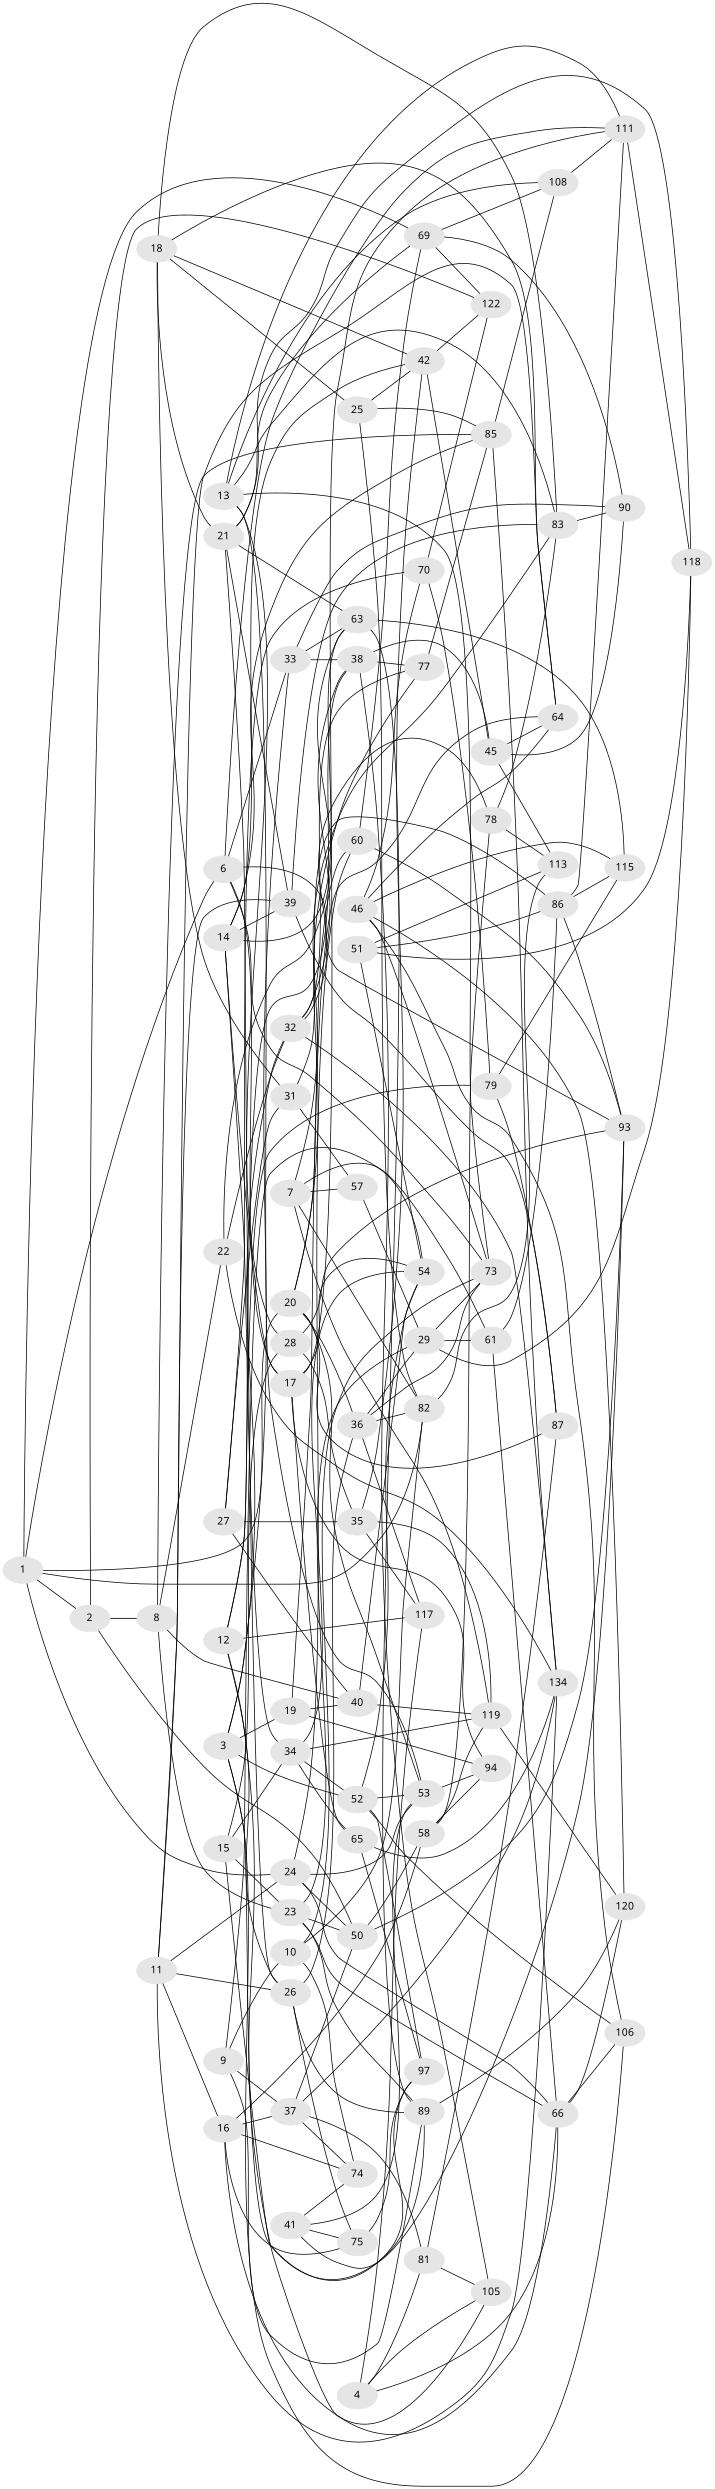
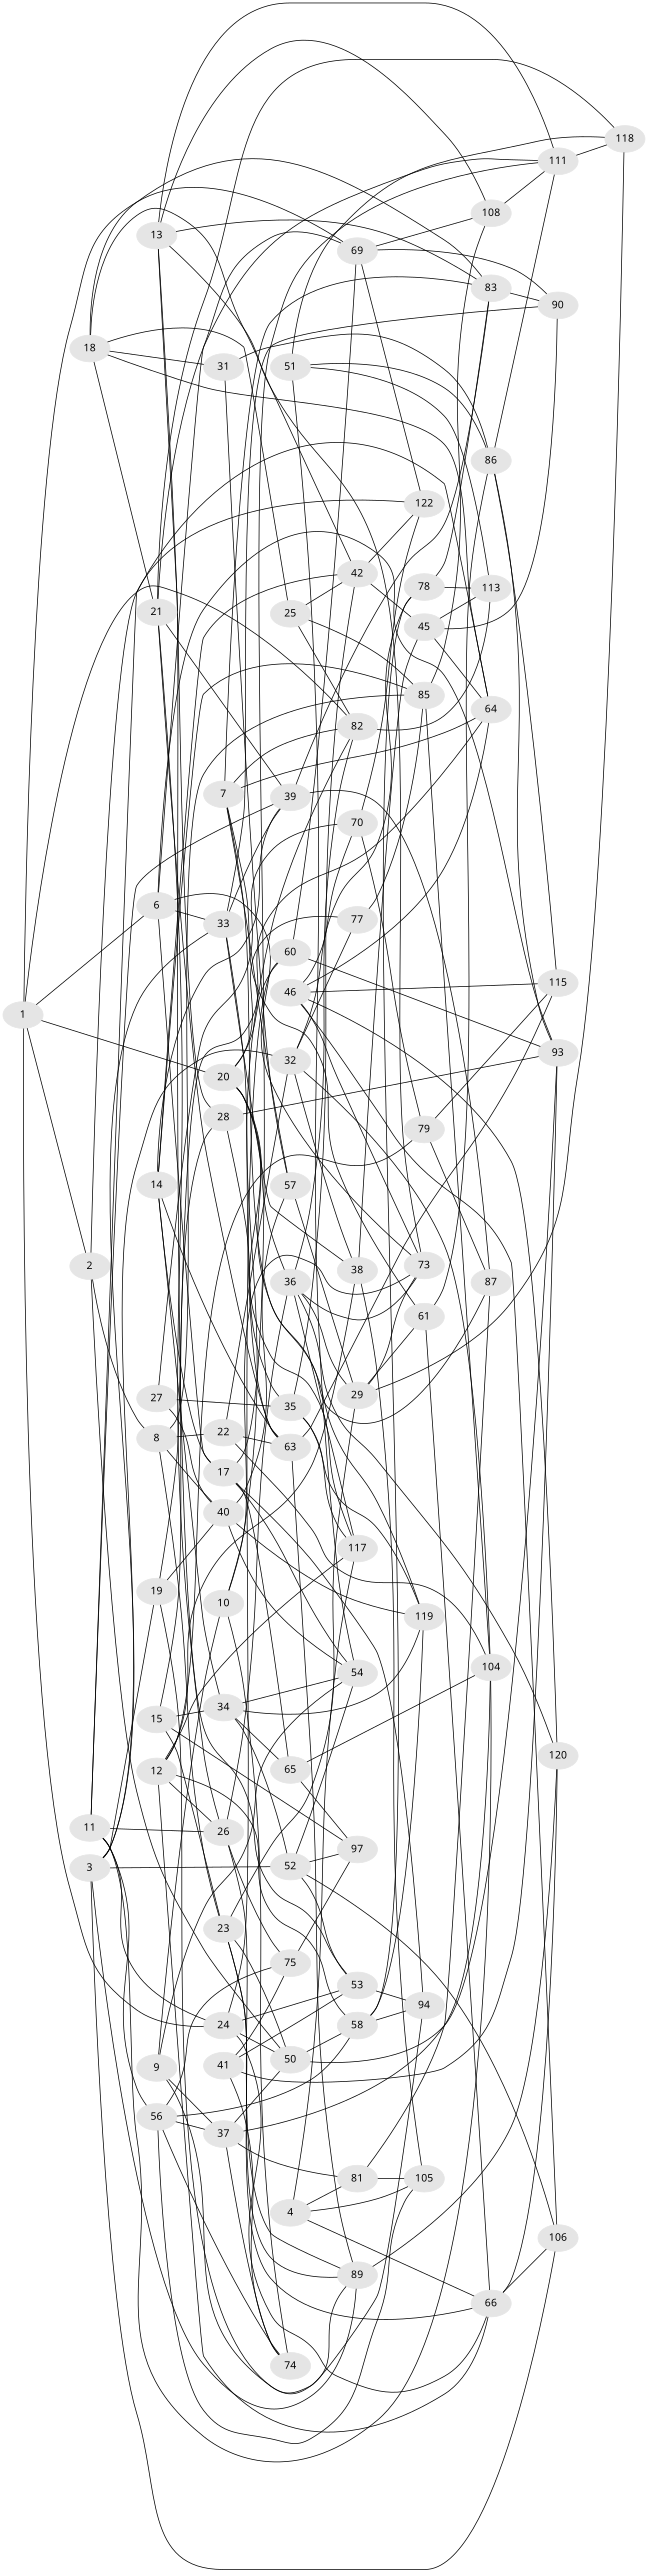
(391, 663) -> none
none -> (359, 756)
none -> (247, 869)
(244, 1306) -> none
none -> (264, 1352)
(340, 1551) -> (279, 1366)
(558, 1683) -> (491, 1667)
(558, 1811) -> (423, 1517)
none -> (266, 1903)
(224, 2129) -> (157, 2117)
